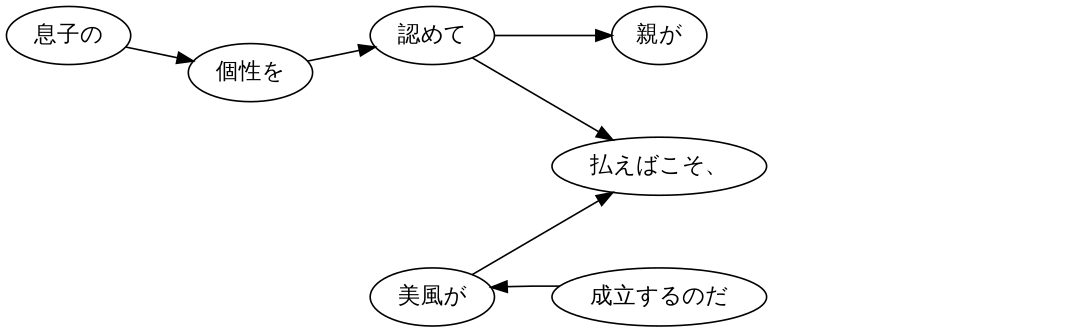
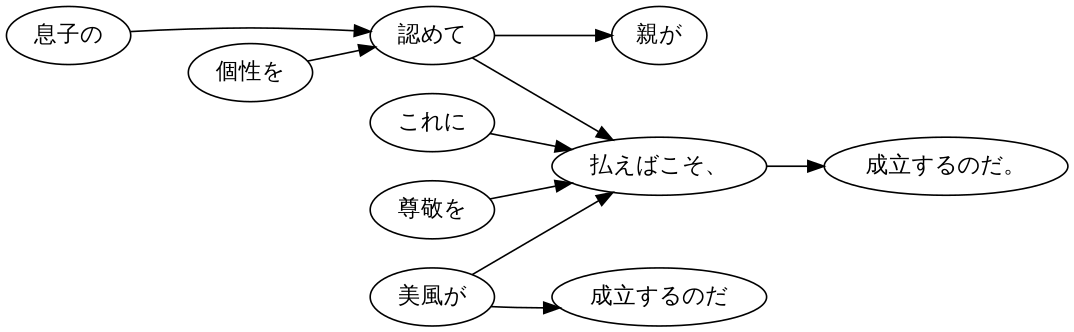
(151, 52) -> (242, 28)
none -> (432, 123)
none -> (946, 166)
none -> (432, 210)
(534, 286) -> (517, 308)
